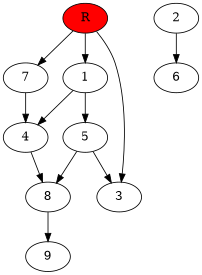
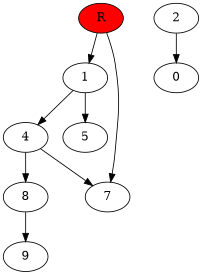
(176, 78) -> (176, 78)
(26, 104) -> (63, 165)
(69, 164) -> none
(119, 197) -> none
